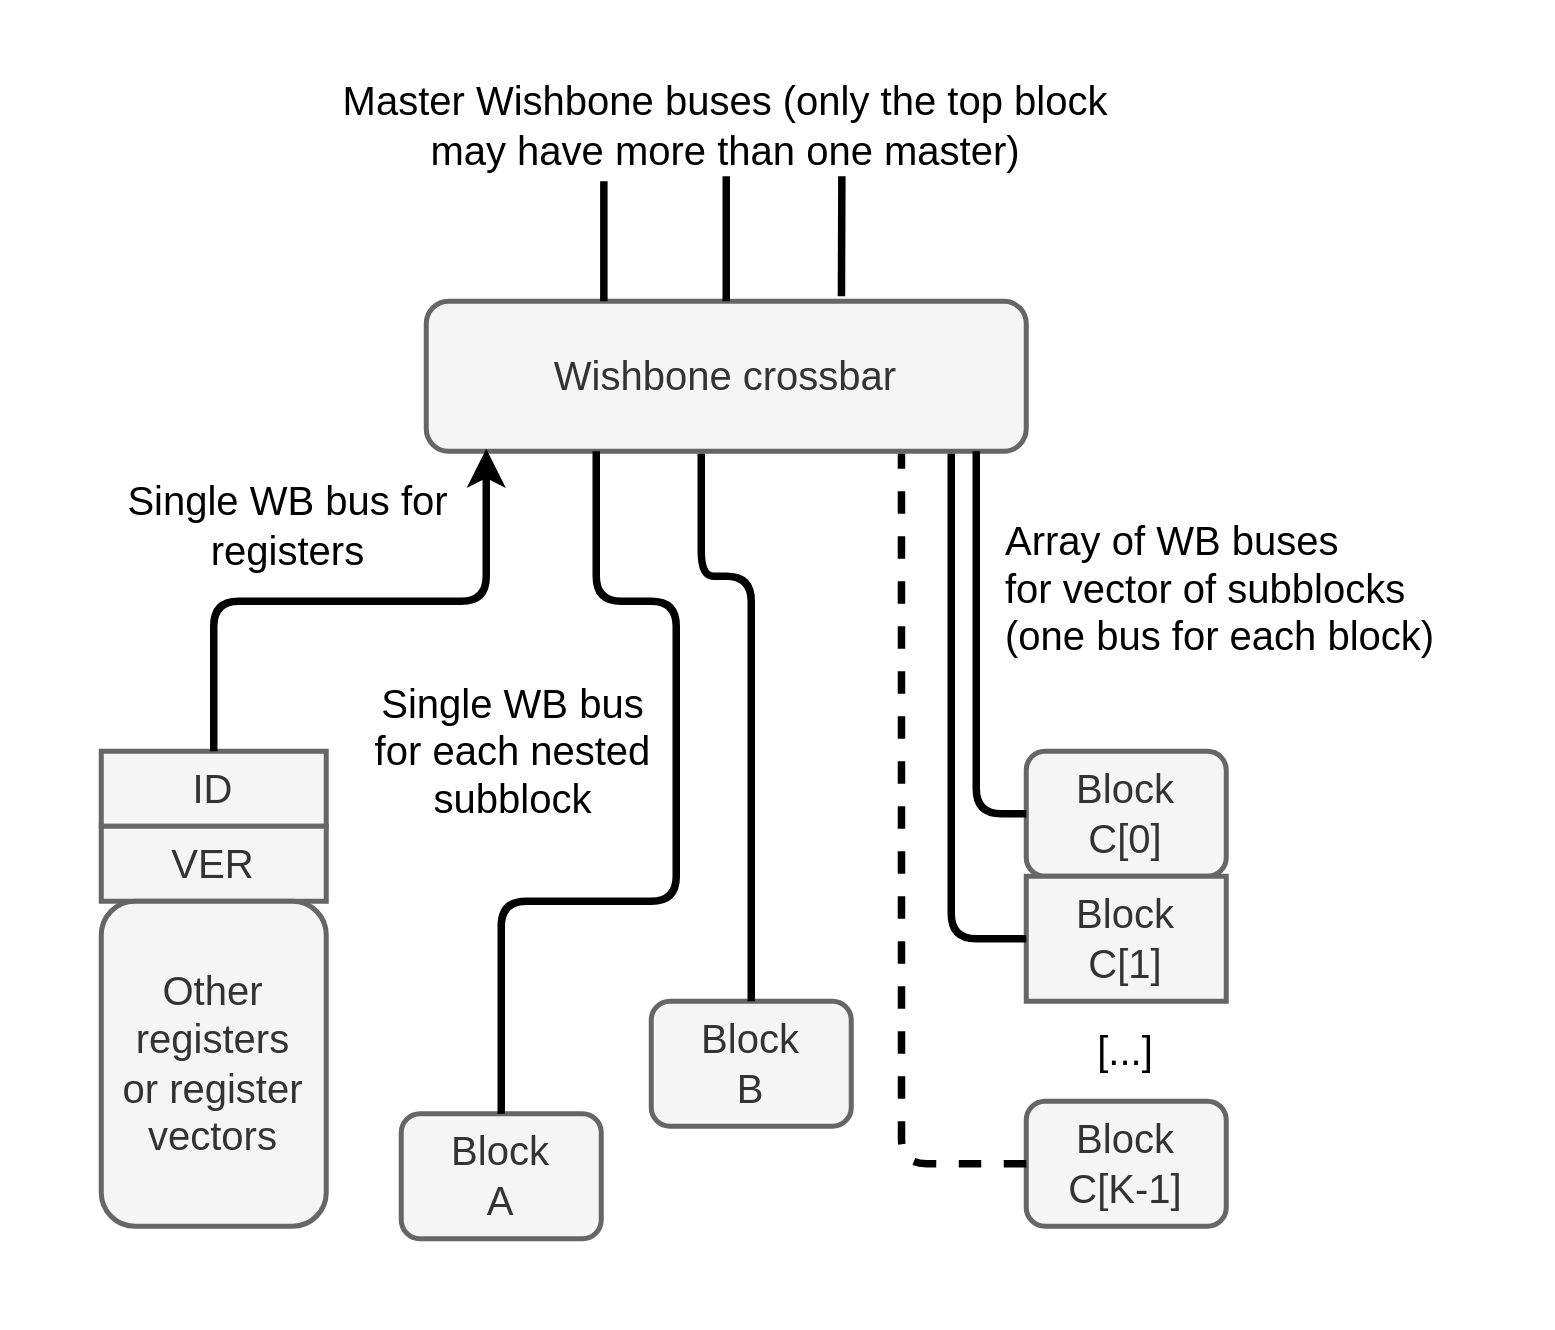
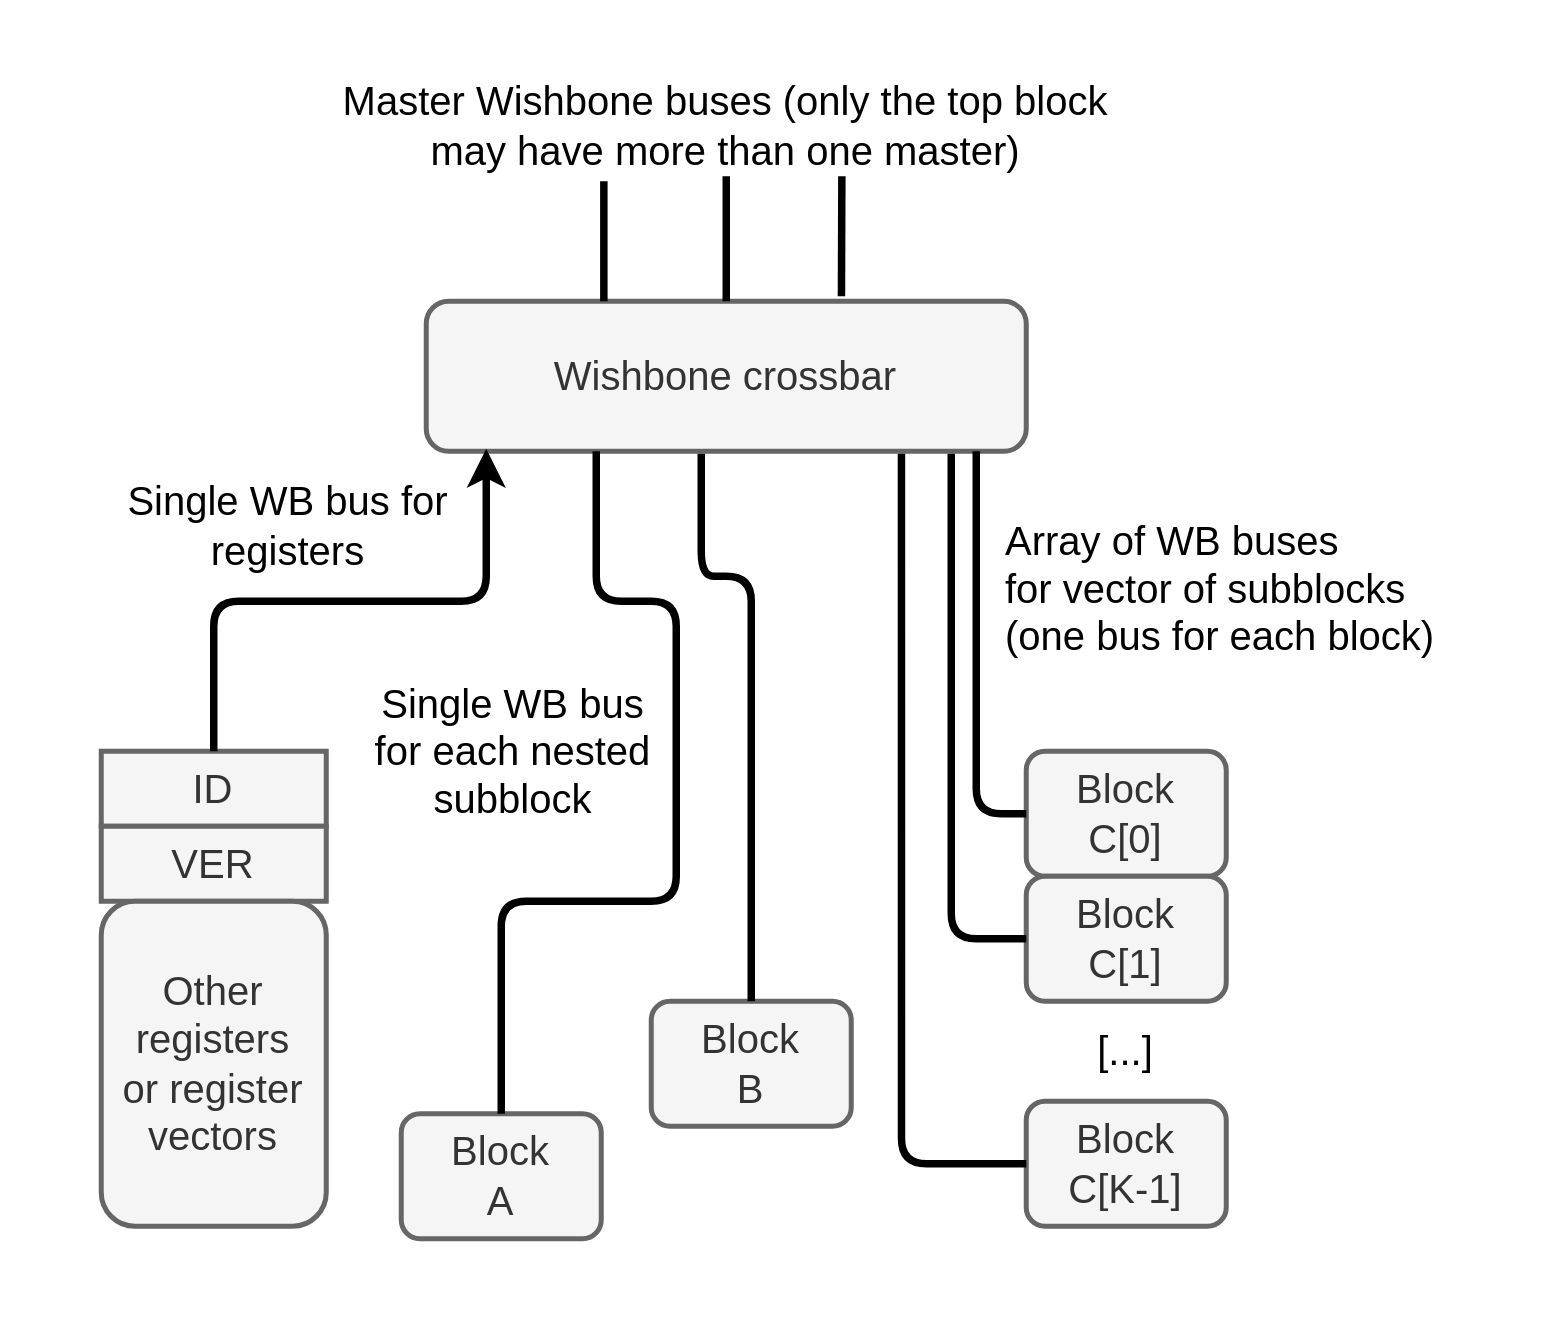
(1126, 939) -> (1126, 939)
(992, 1164) -> (992, 1164)
